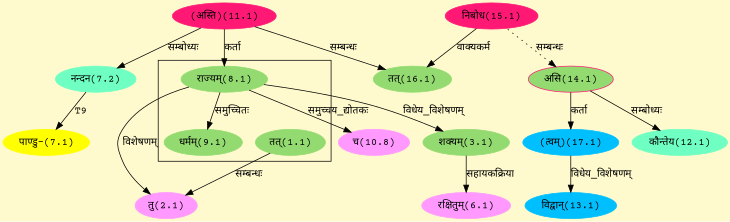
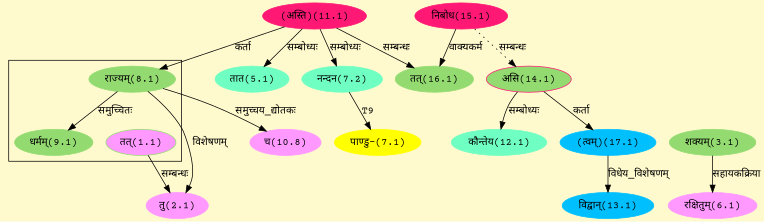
none -> (252, 79)
(352, 100) -> none
(290, 142) -> (141, 142)
